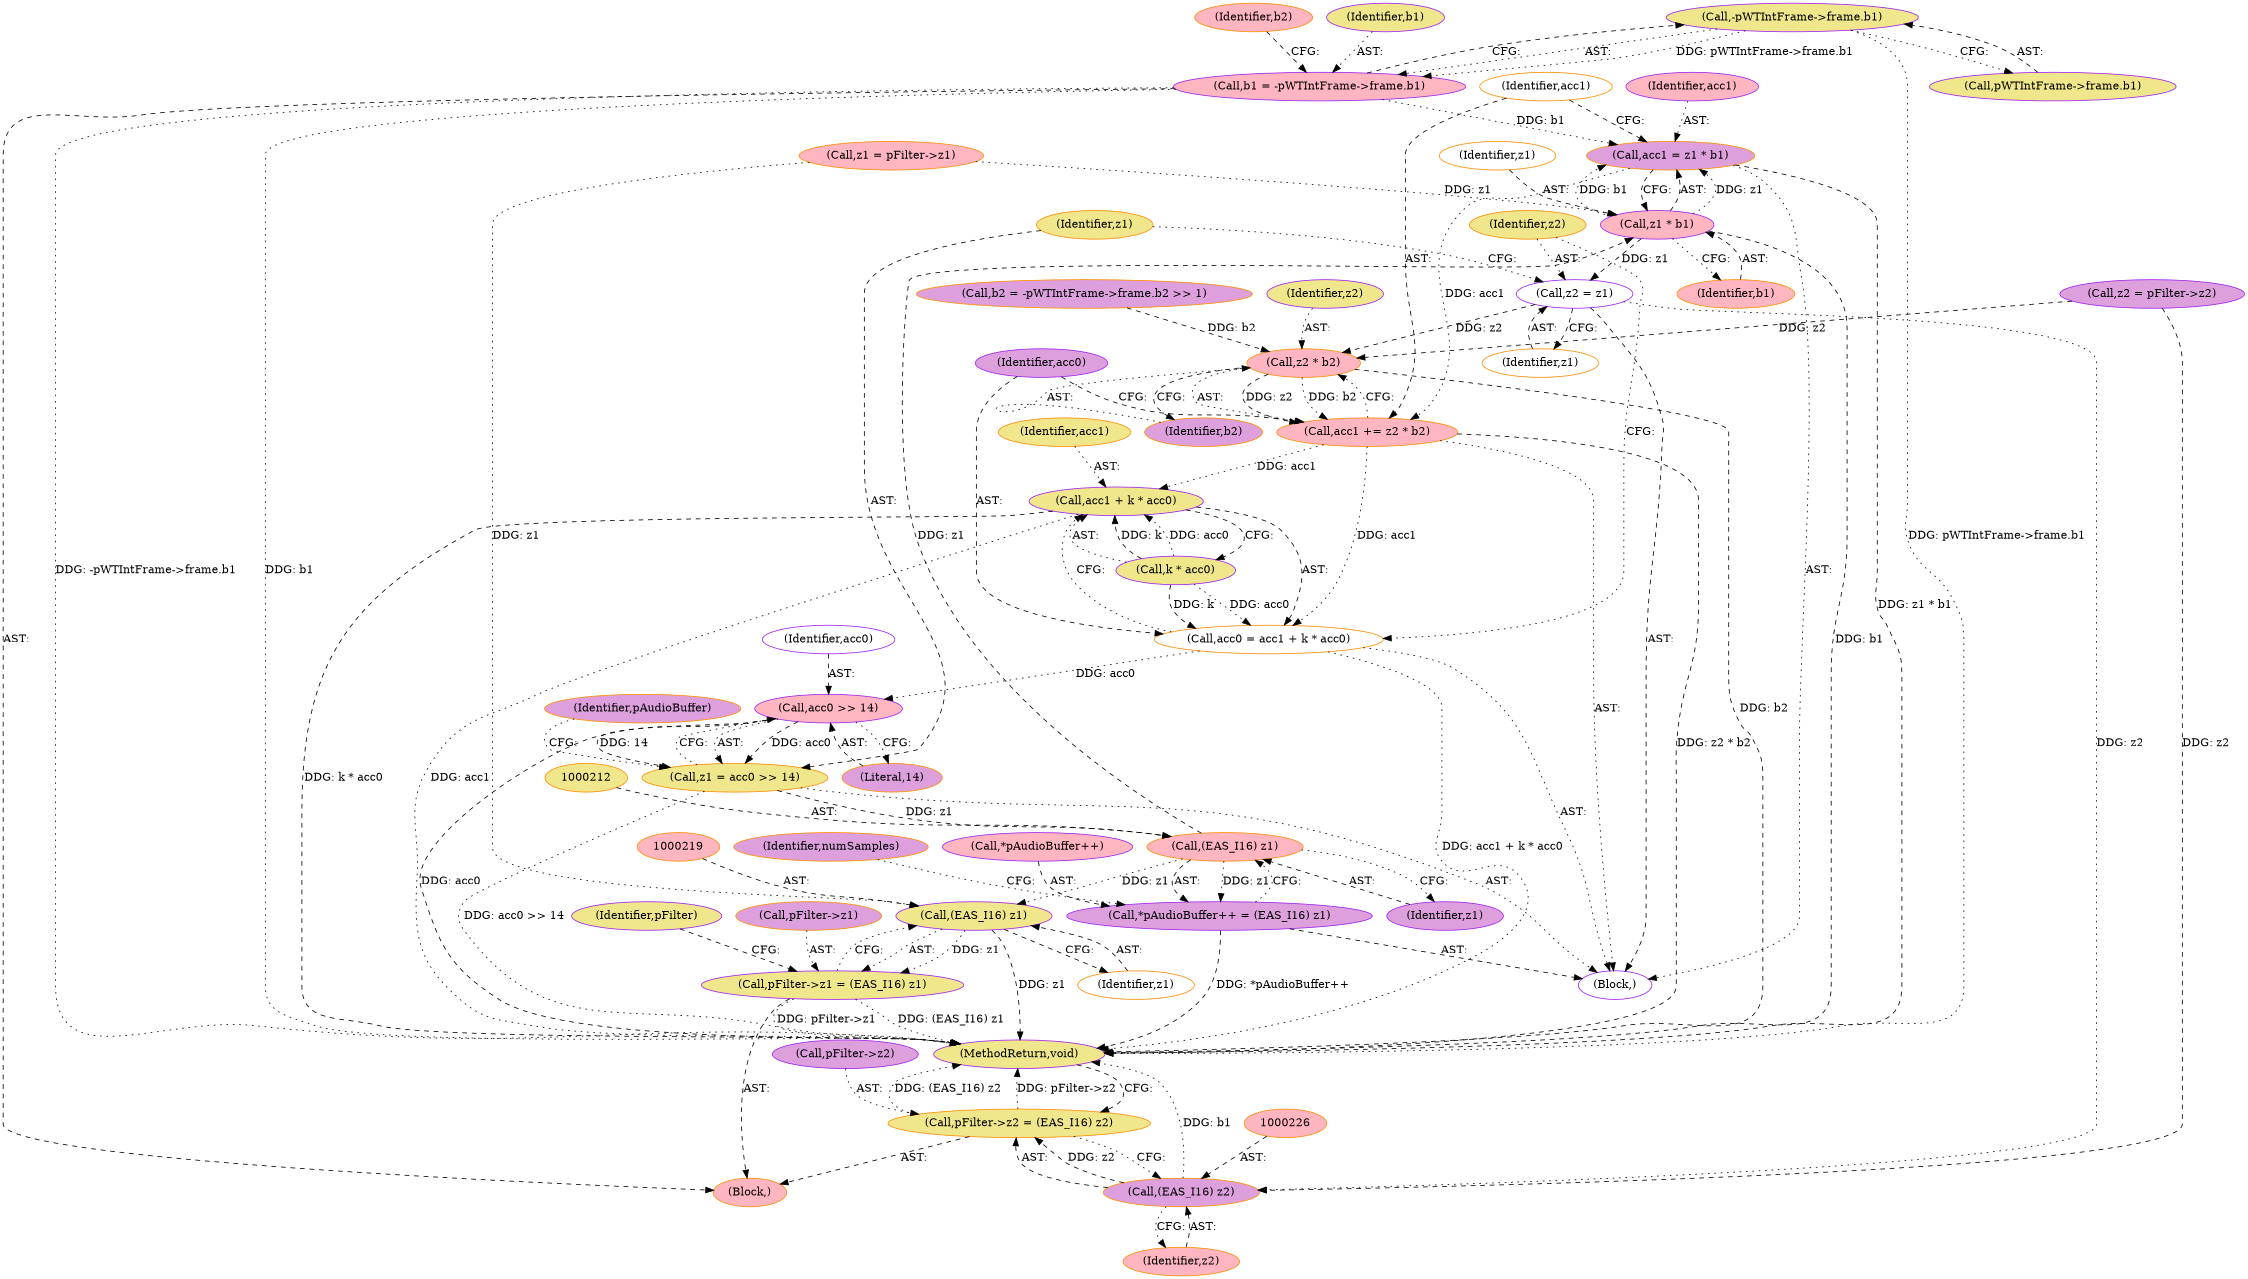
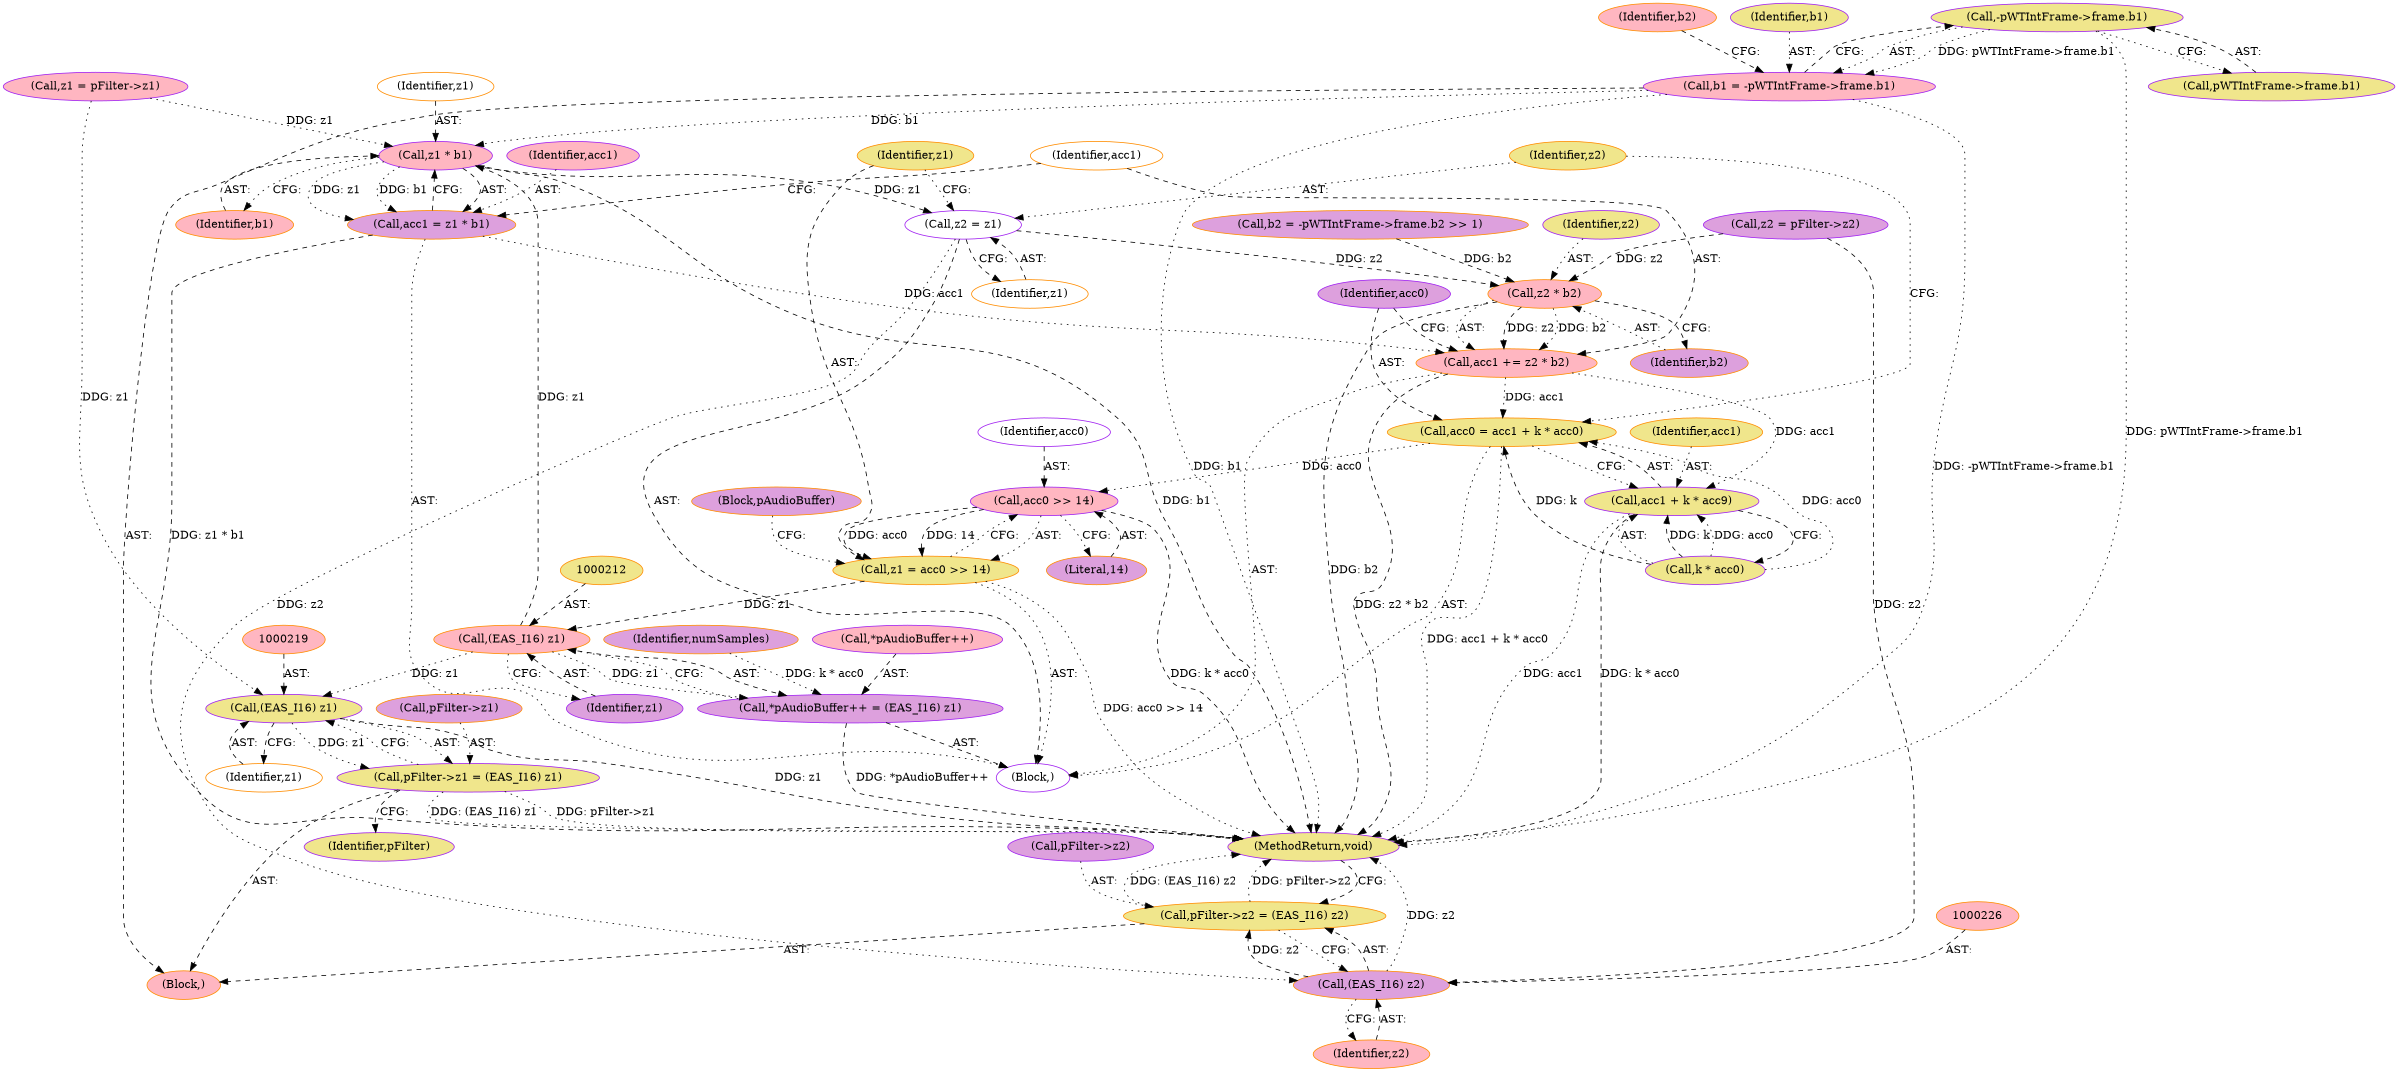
(1496, 121) -> (1065, 107)
(891, 156) -> (96, 87)
(1362, 395) -> none
(1116, 501) -> (1672, 501)
(1269, 640) -> (1502, 432)
(643, 709) -> (776, 501)
(451, 881) -> (1210, 674)
(1023, 881) -> (825, 674)
(735, 949) -> (382, 804)
(1207, 1123) -> (1432, 916)
